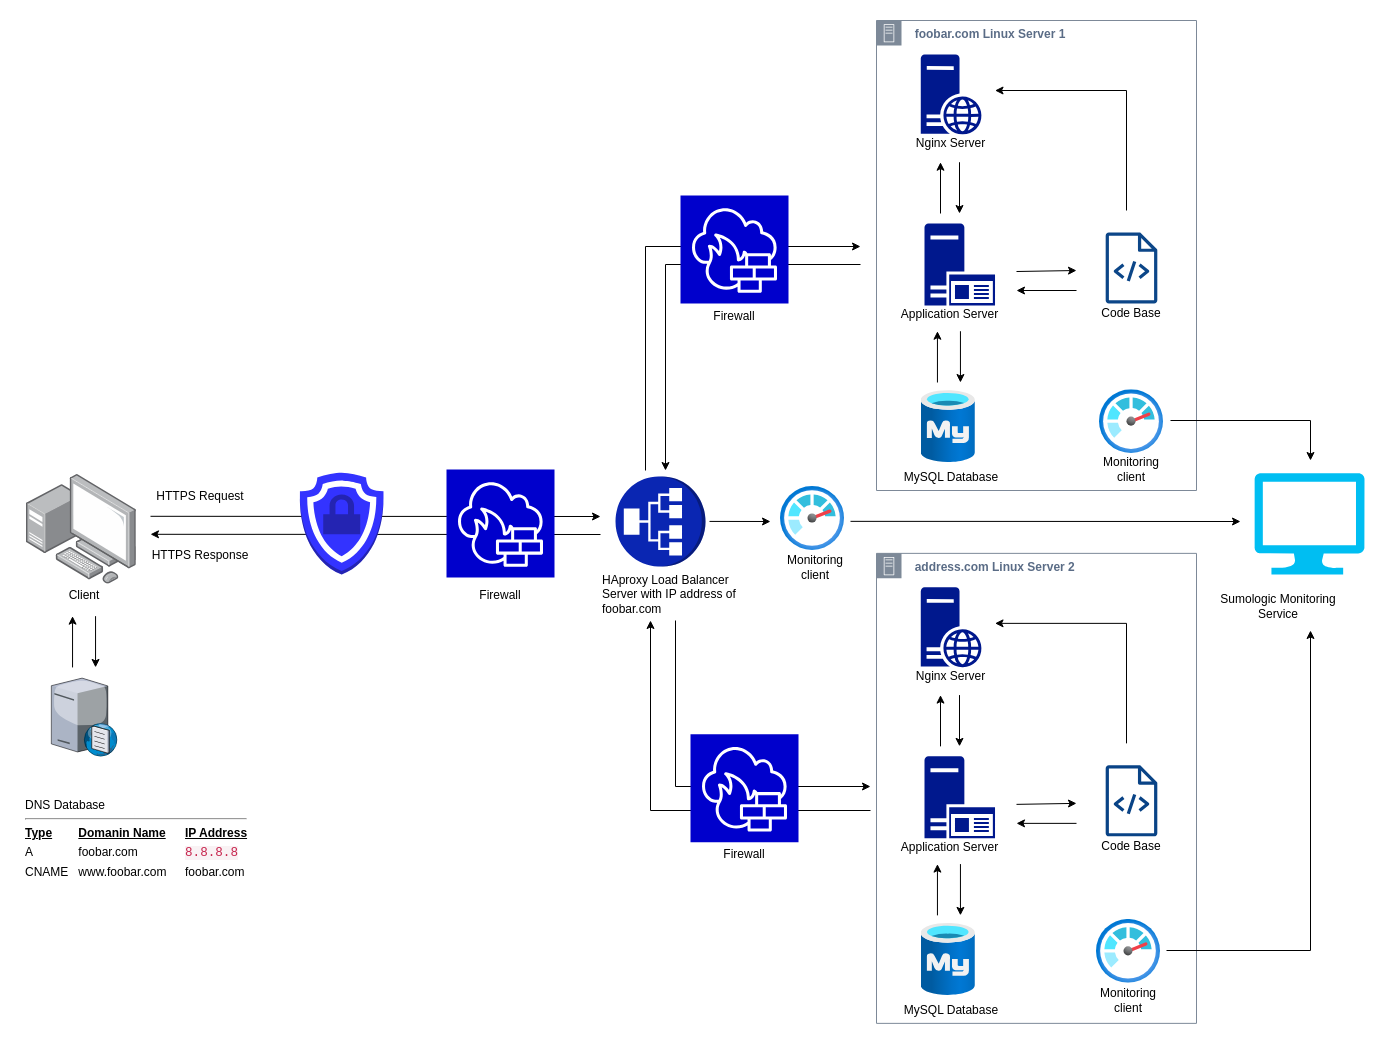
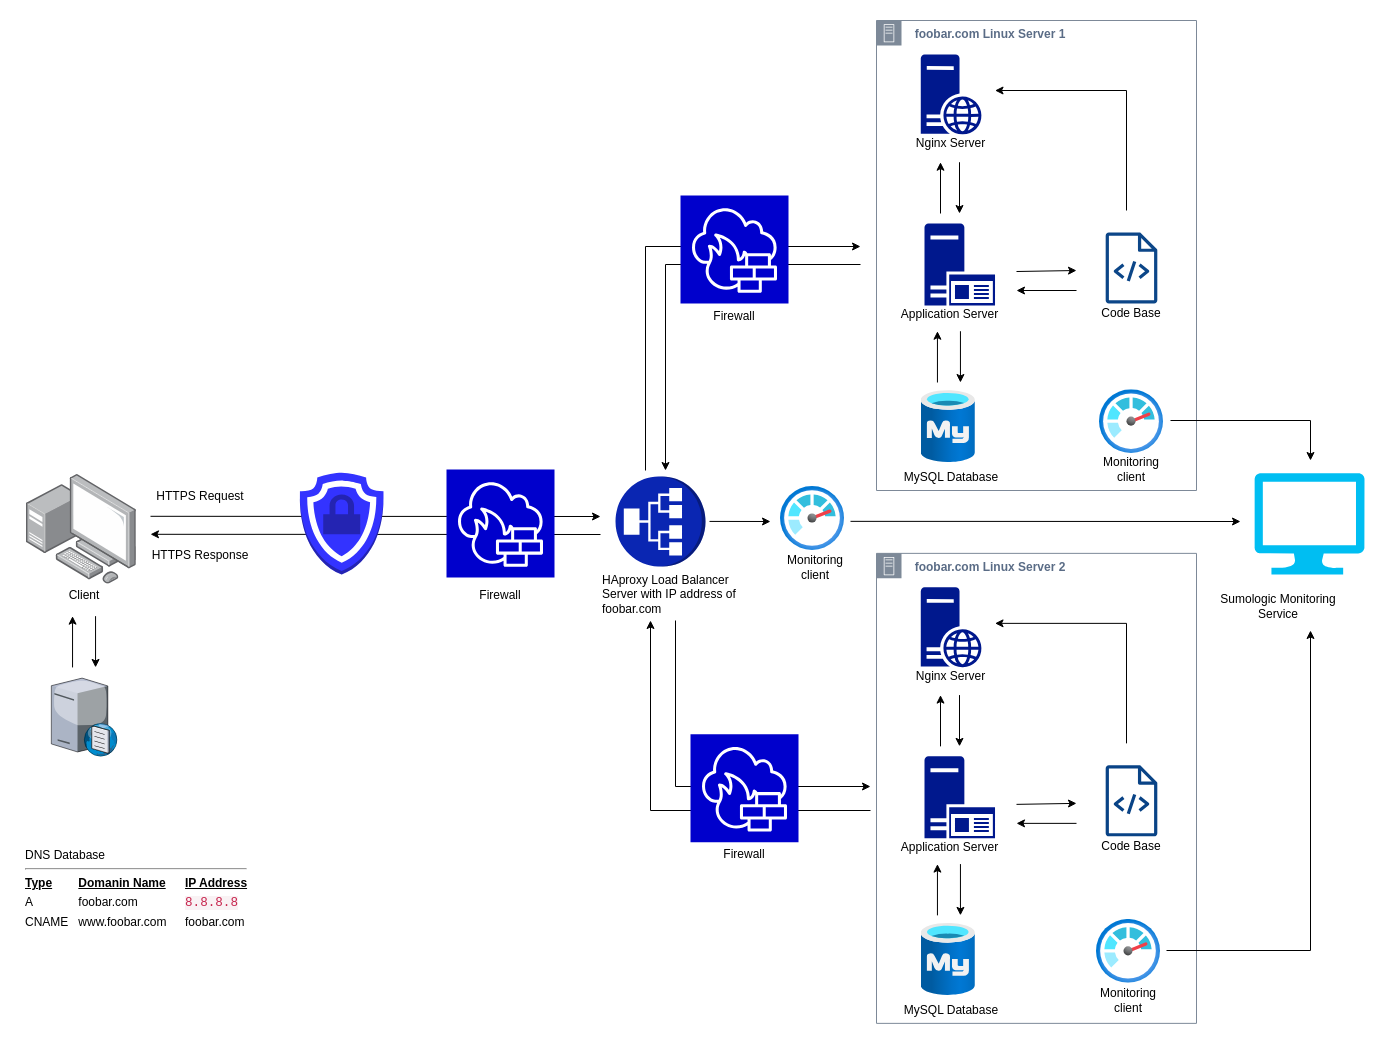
(988, 568) -> (985, 568)
(143, 838) -> (143, 888)
